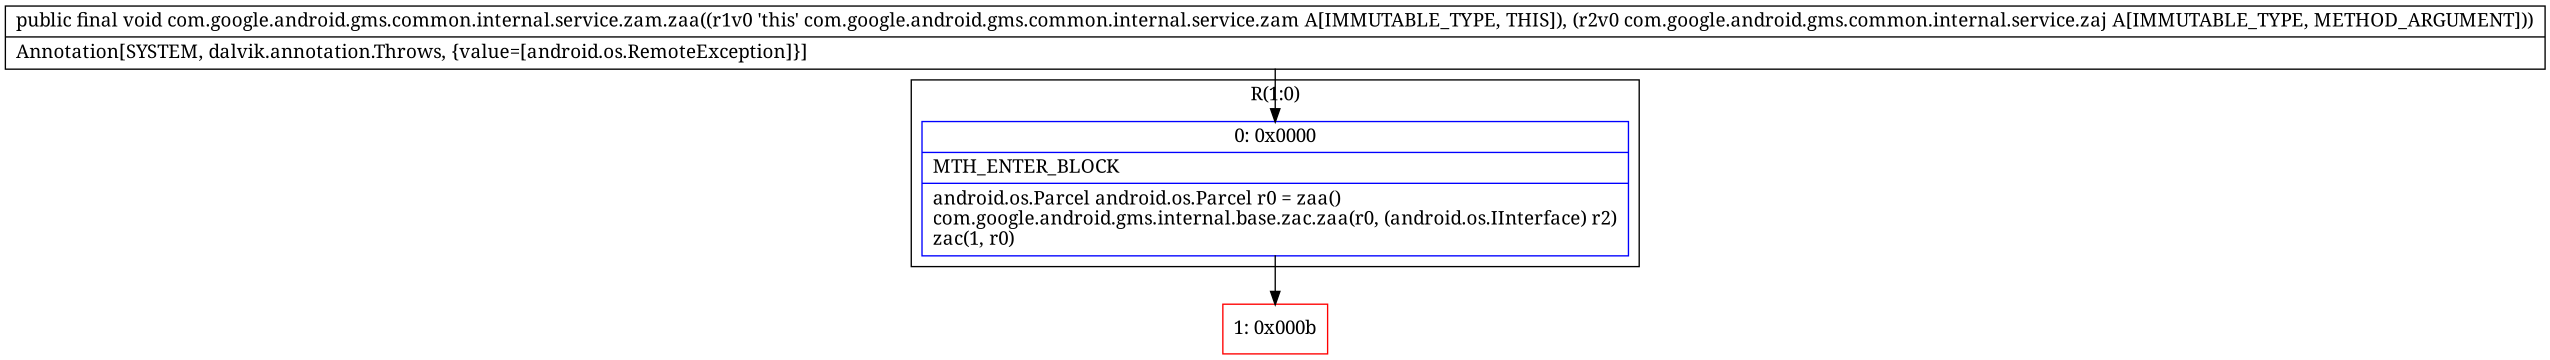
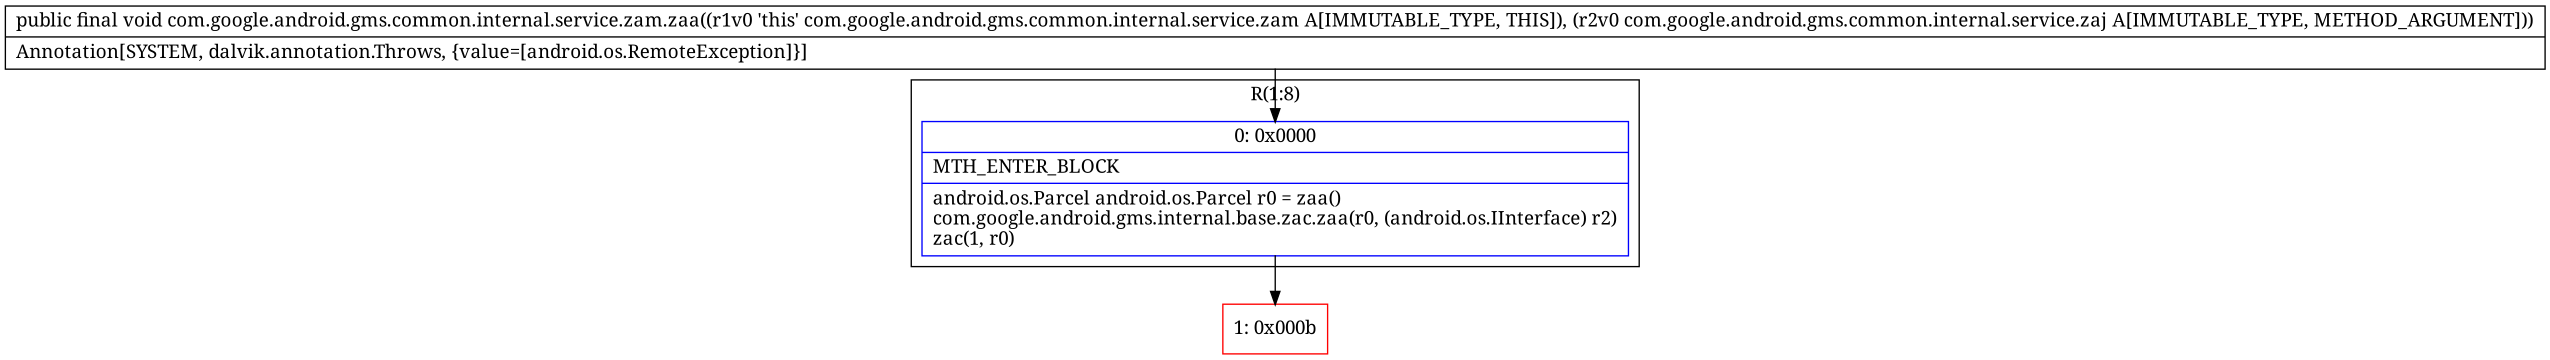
(1275, 95) -> (1275, 95)
